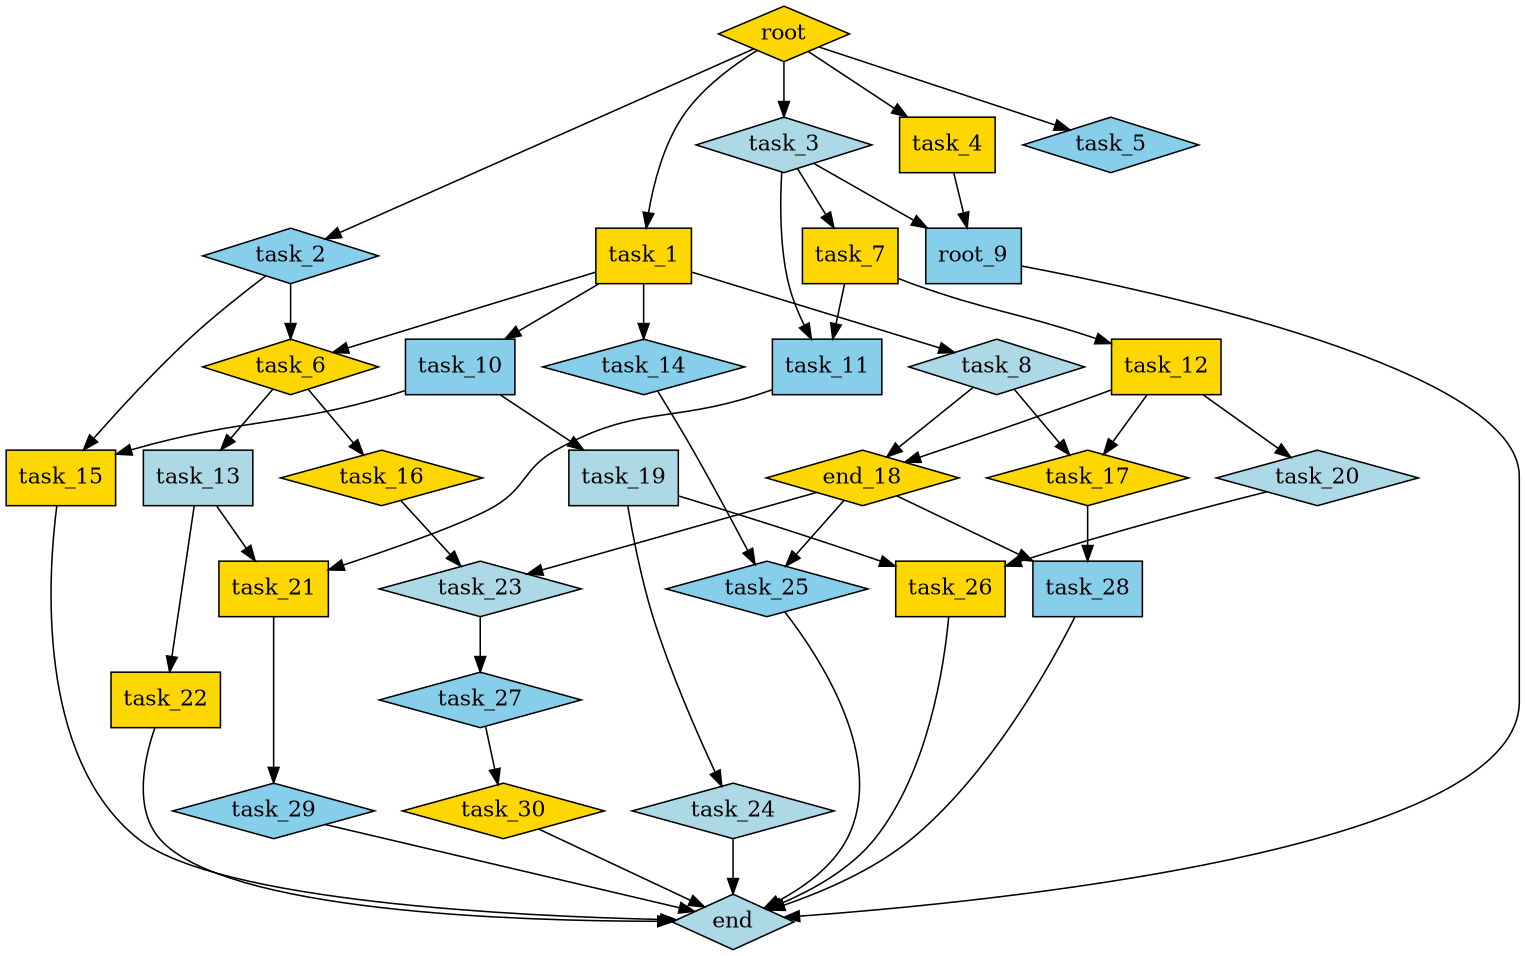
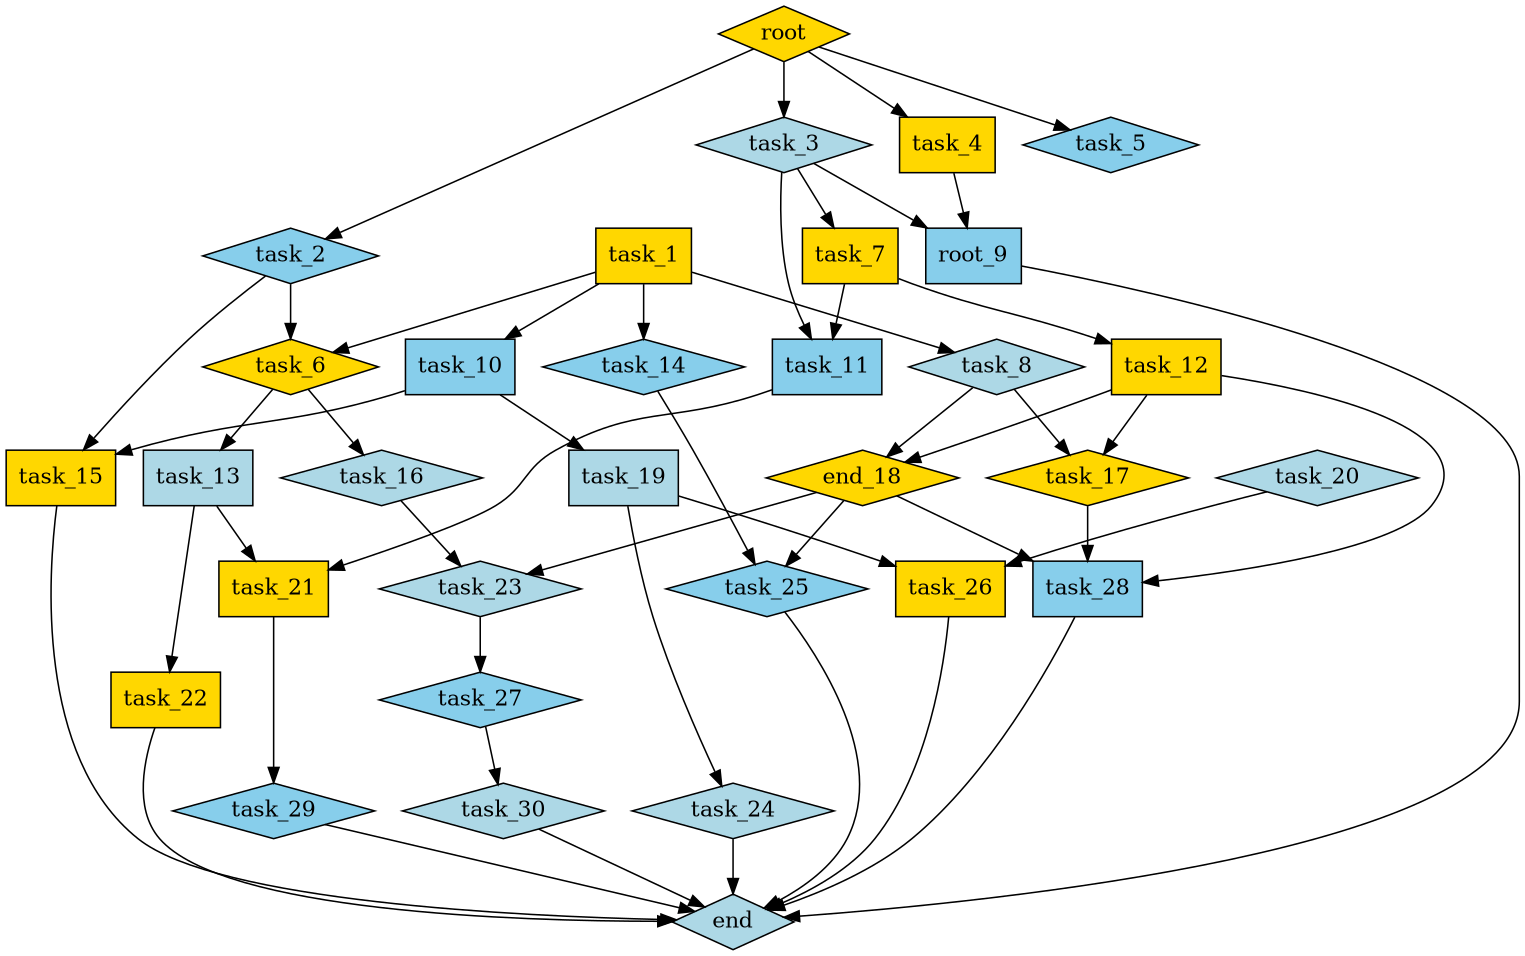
(682, 118) -> none
(1241, 422) -> (1432, 505)
(382, 478) -> (382, 478)
(503, 811) -> (503, 811)
